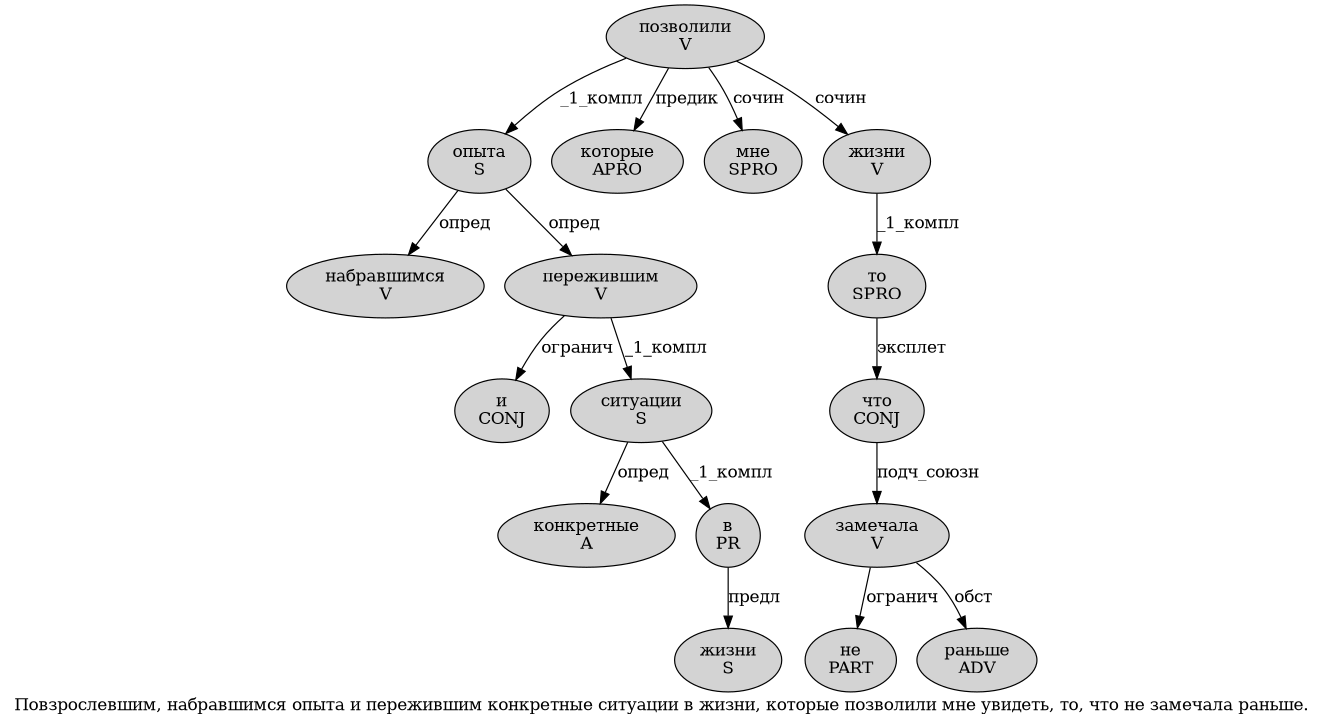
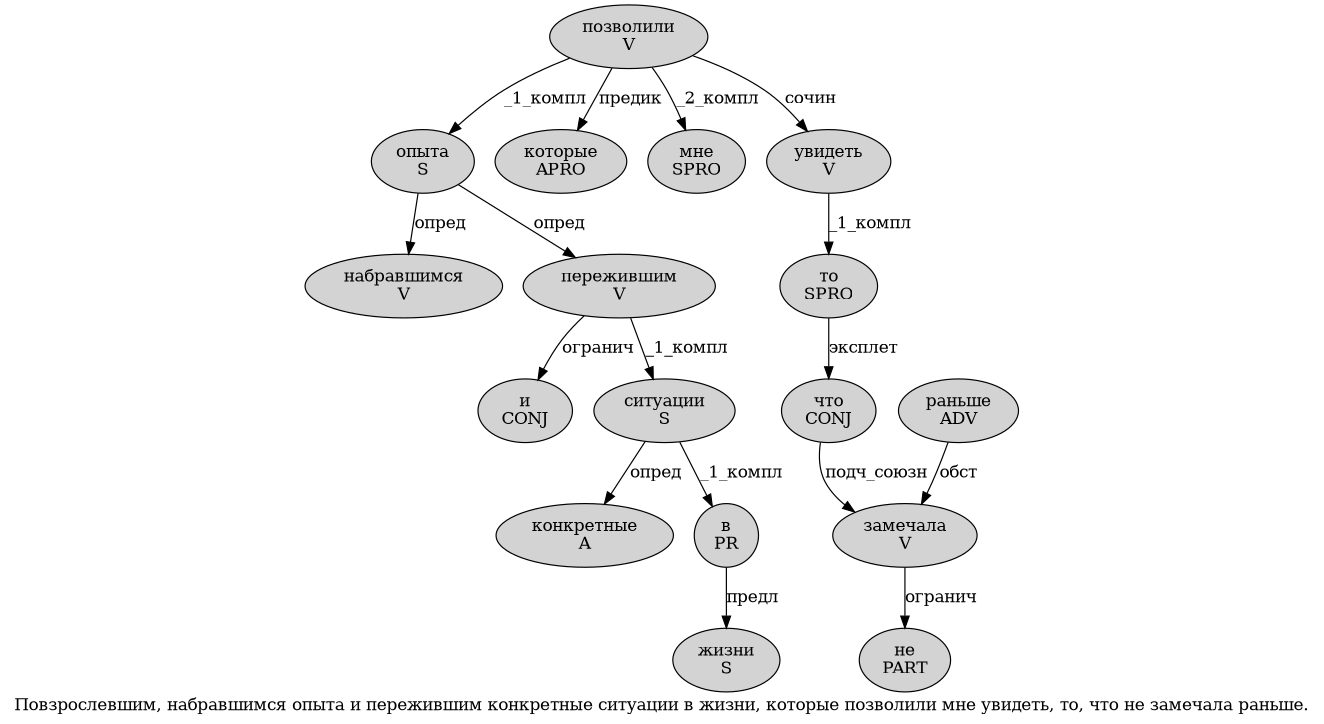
(759, 99) -> (718, 99)
(877, 161) -> (829, 161)
(942, 587) -> (938, 468)
